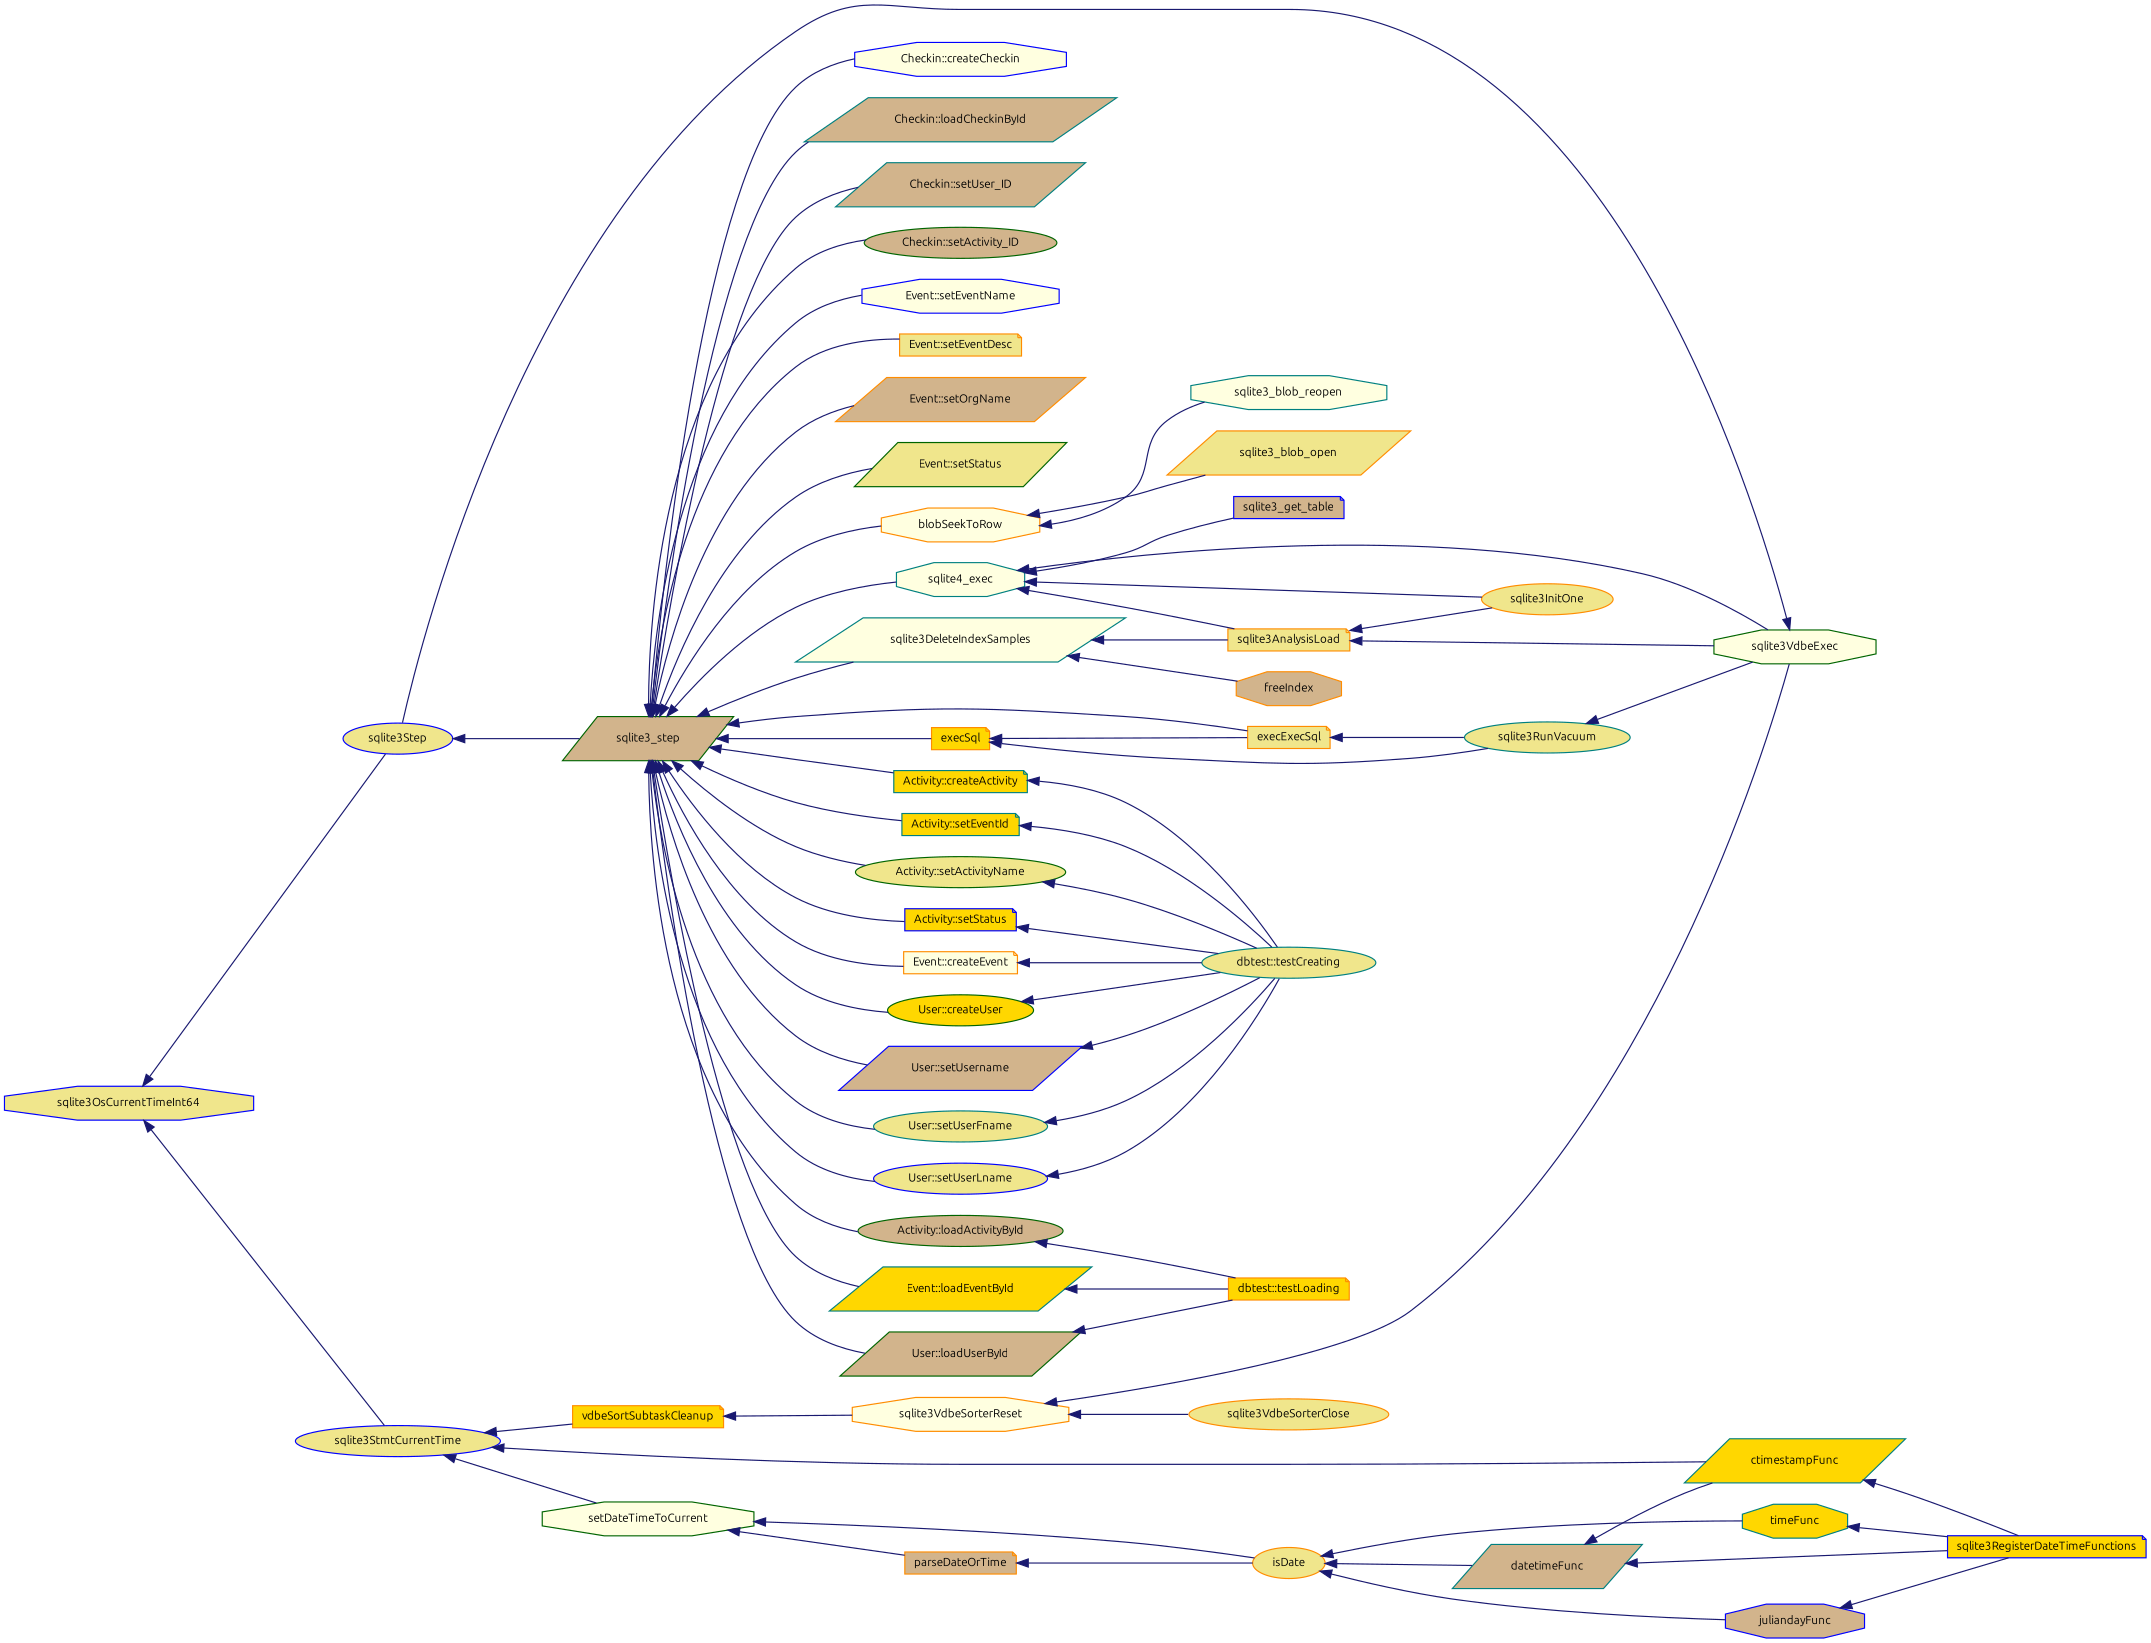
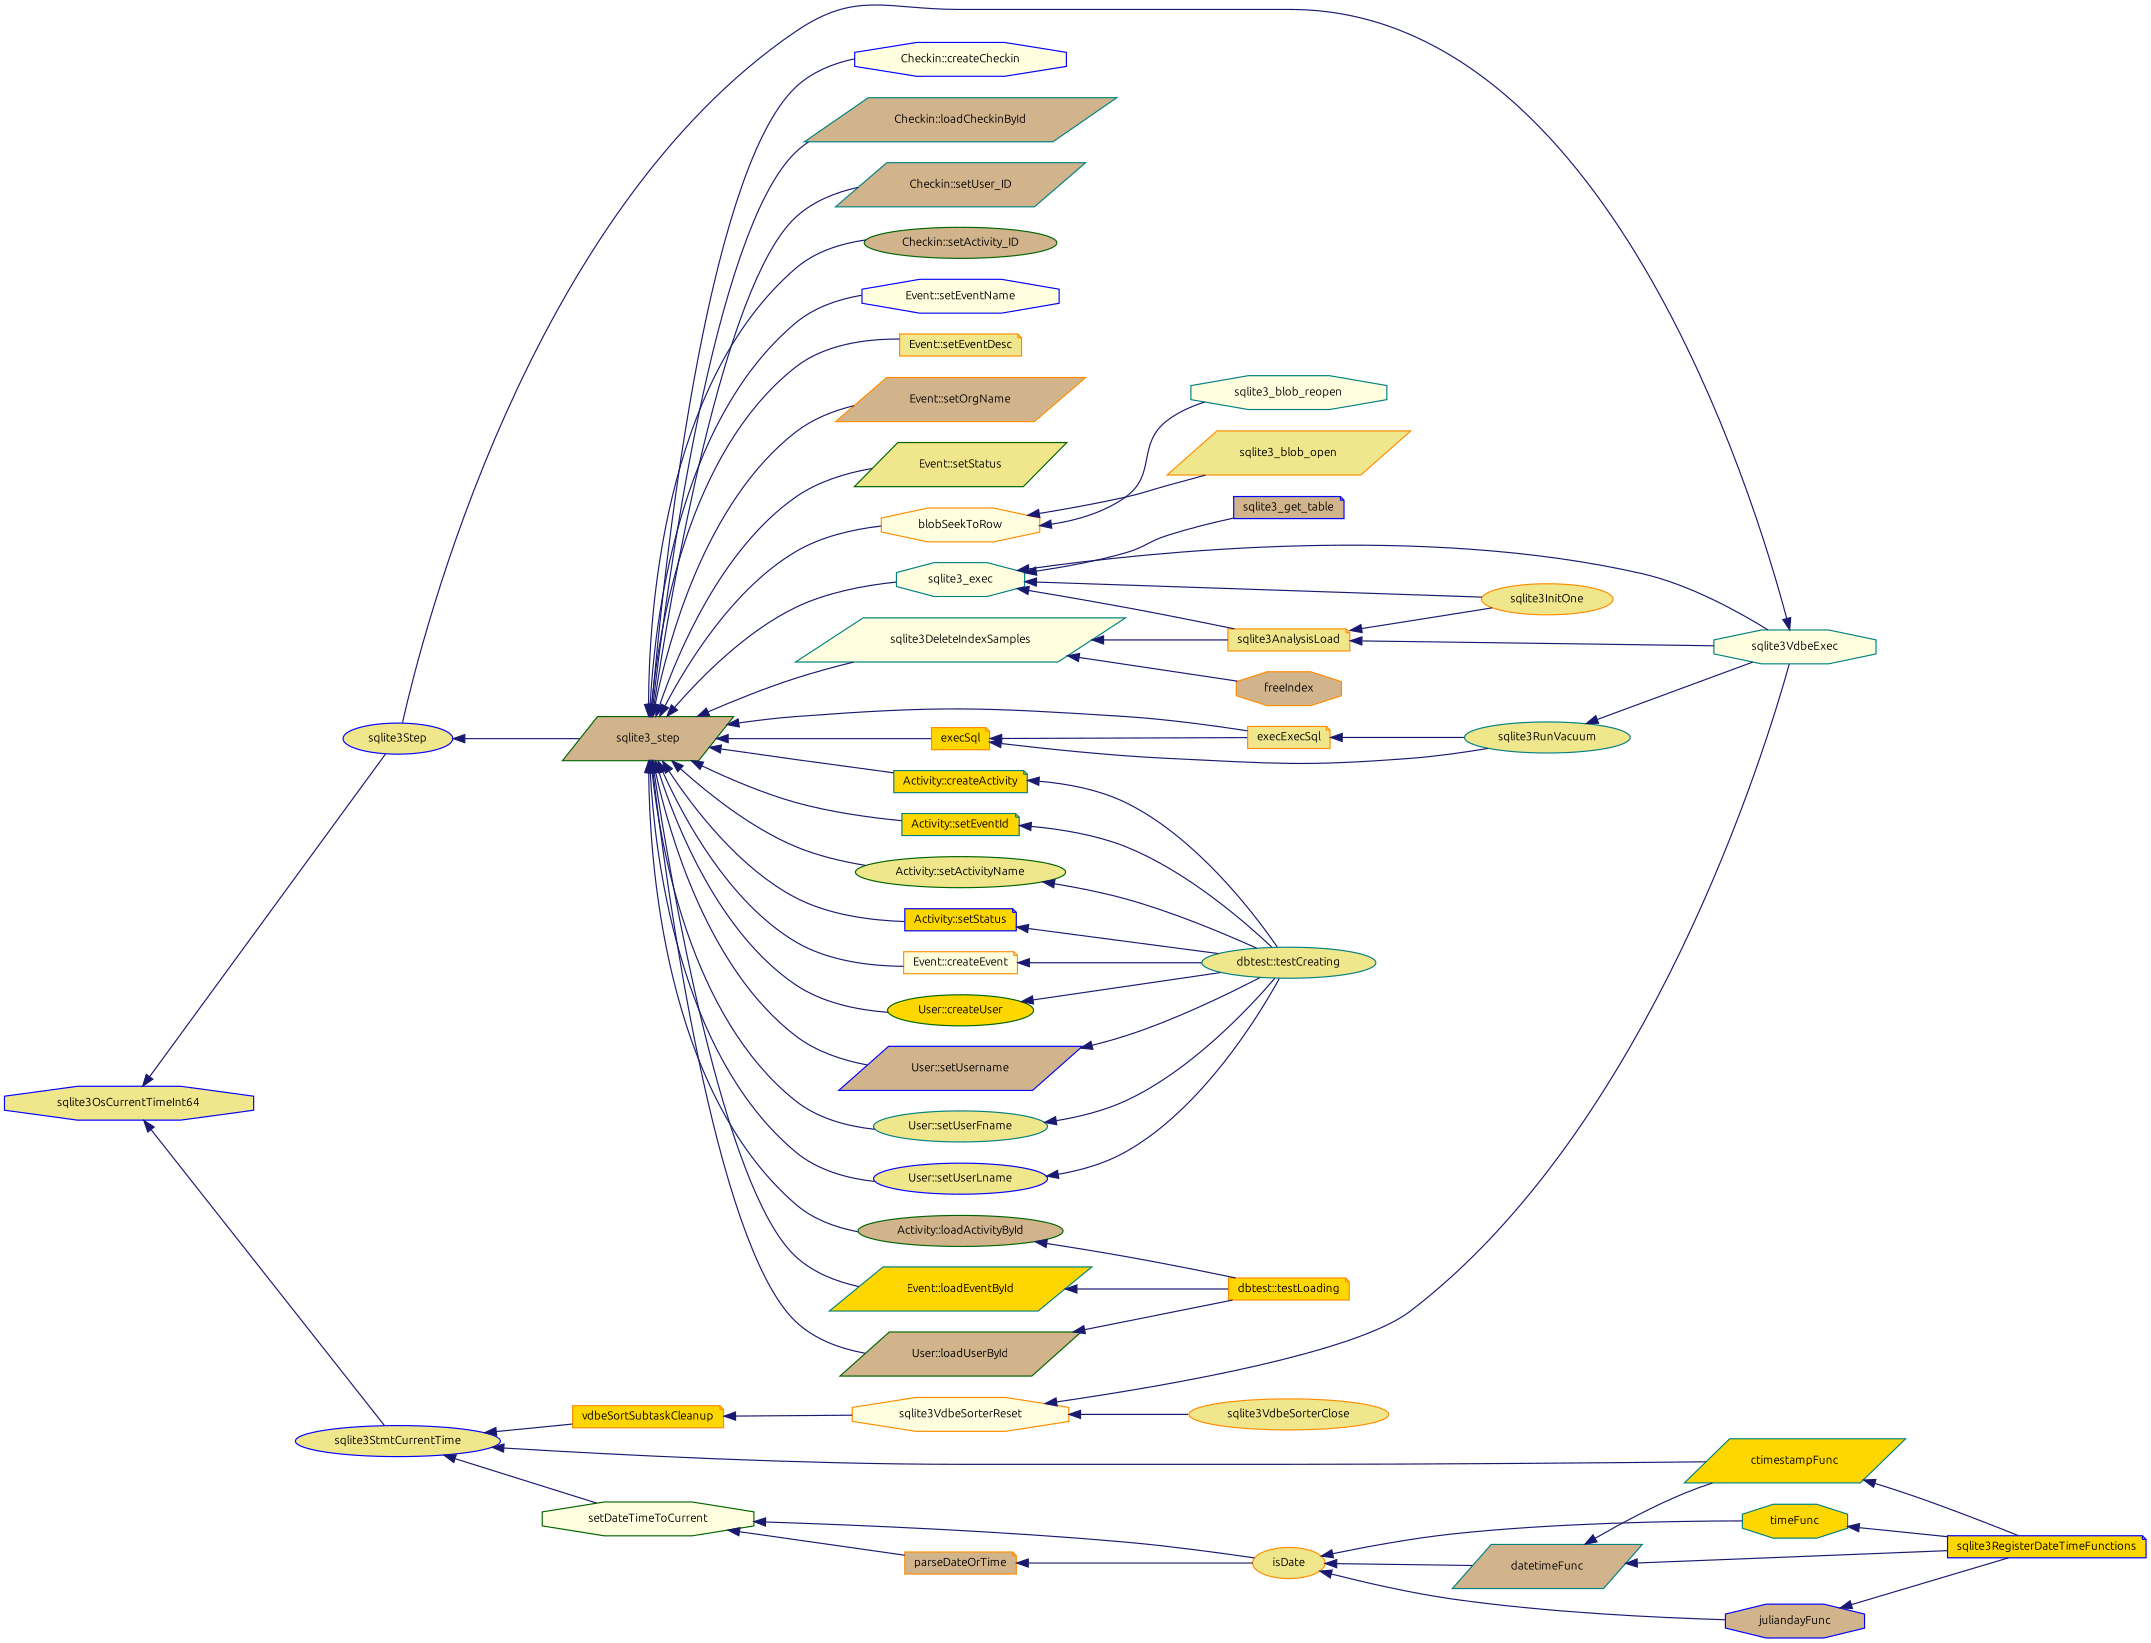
(961, 580) -> (961, 580)
(1795, 647) -> (1795, 647)
